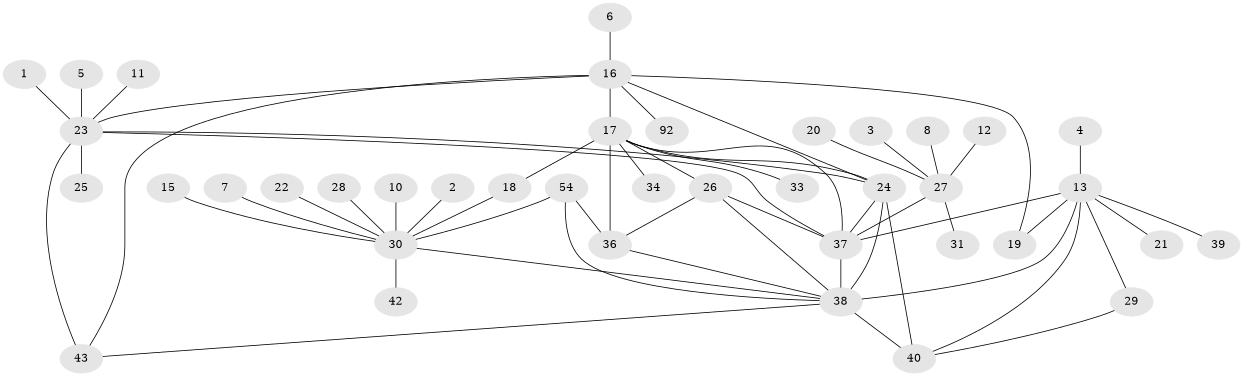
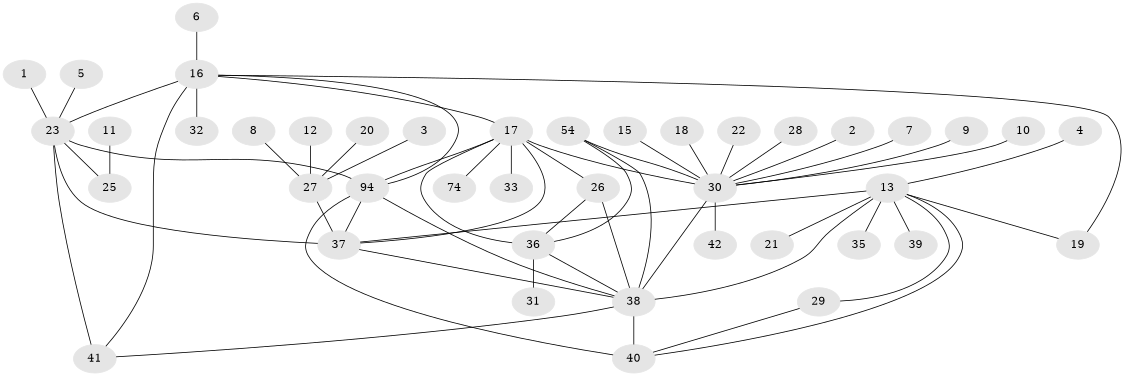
(110, 103) -> (110, 160)
(667, 131) -> (197, 131)
none -> (967, 131)
(560, 160) -> (610, 166)
(654, 188) -> (454, 188)
(884, 188) -> (367, 188)
(949, 214) -> (533, 276)
(776, 217) -> none
none -> (859, 245)
(81, 359) -> (95, 359)
